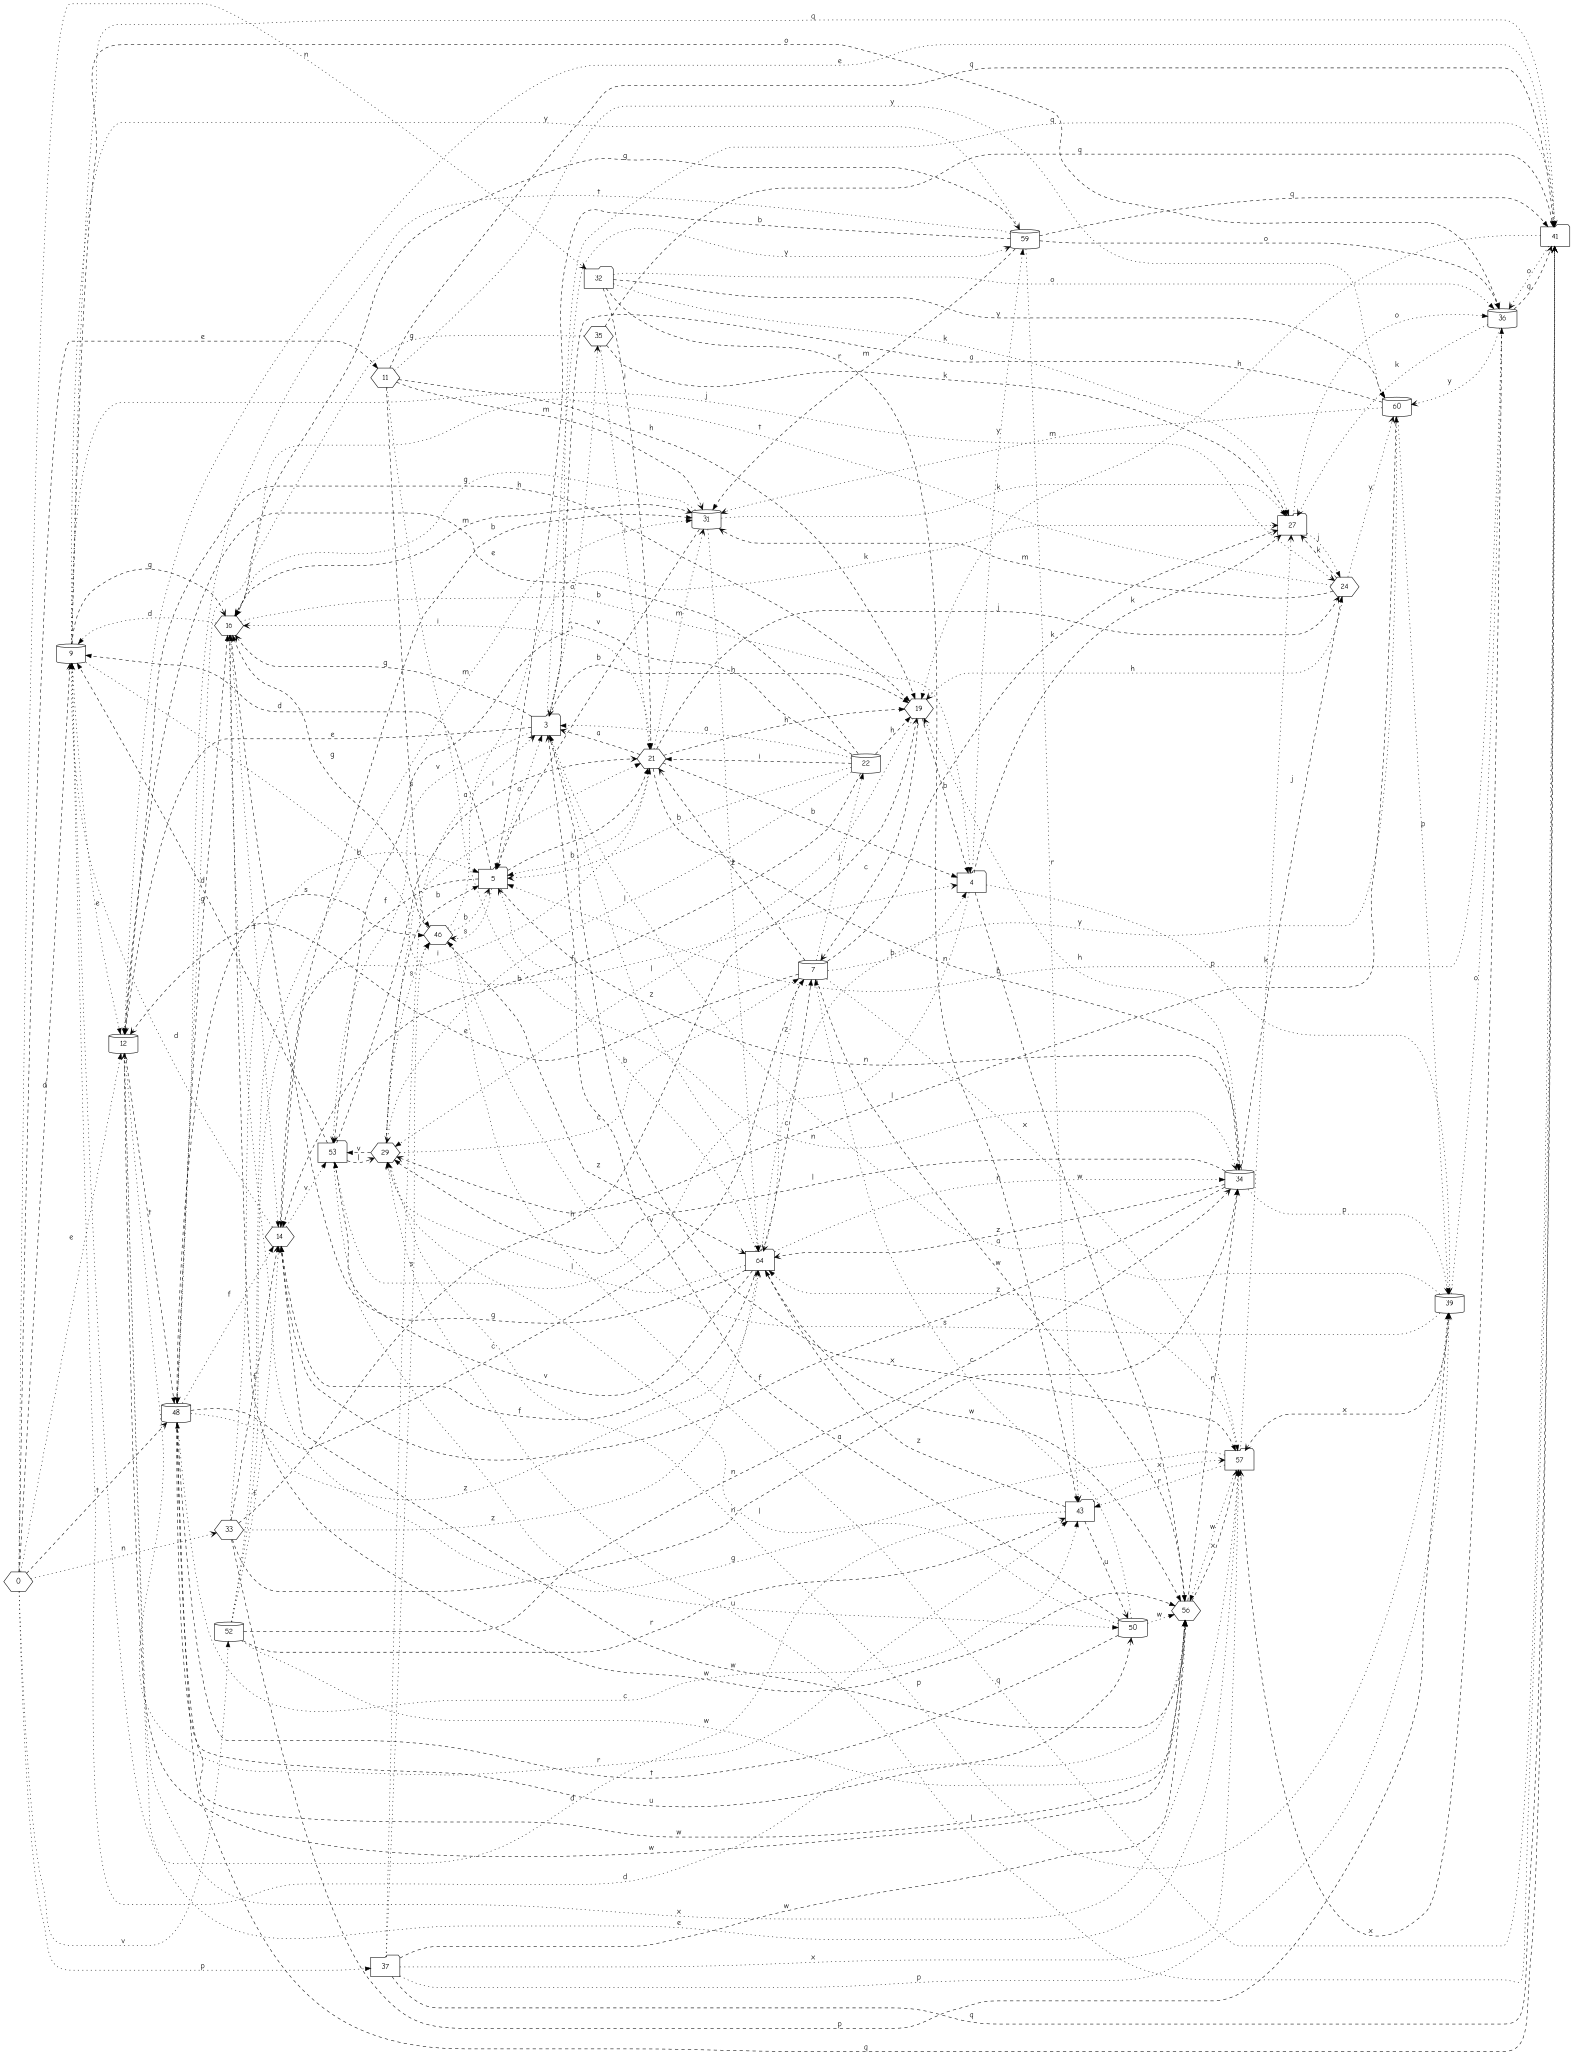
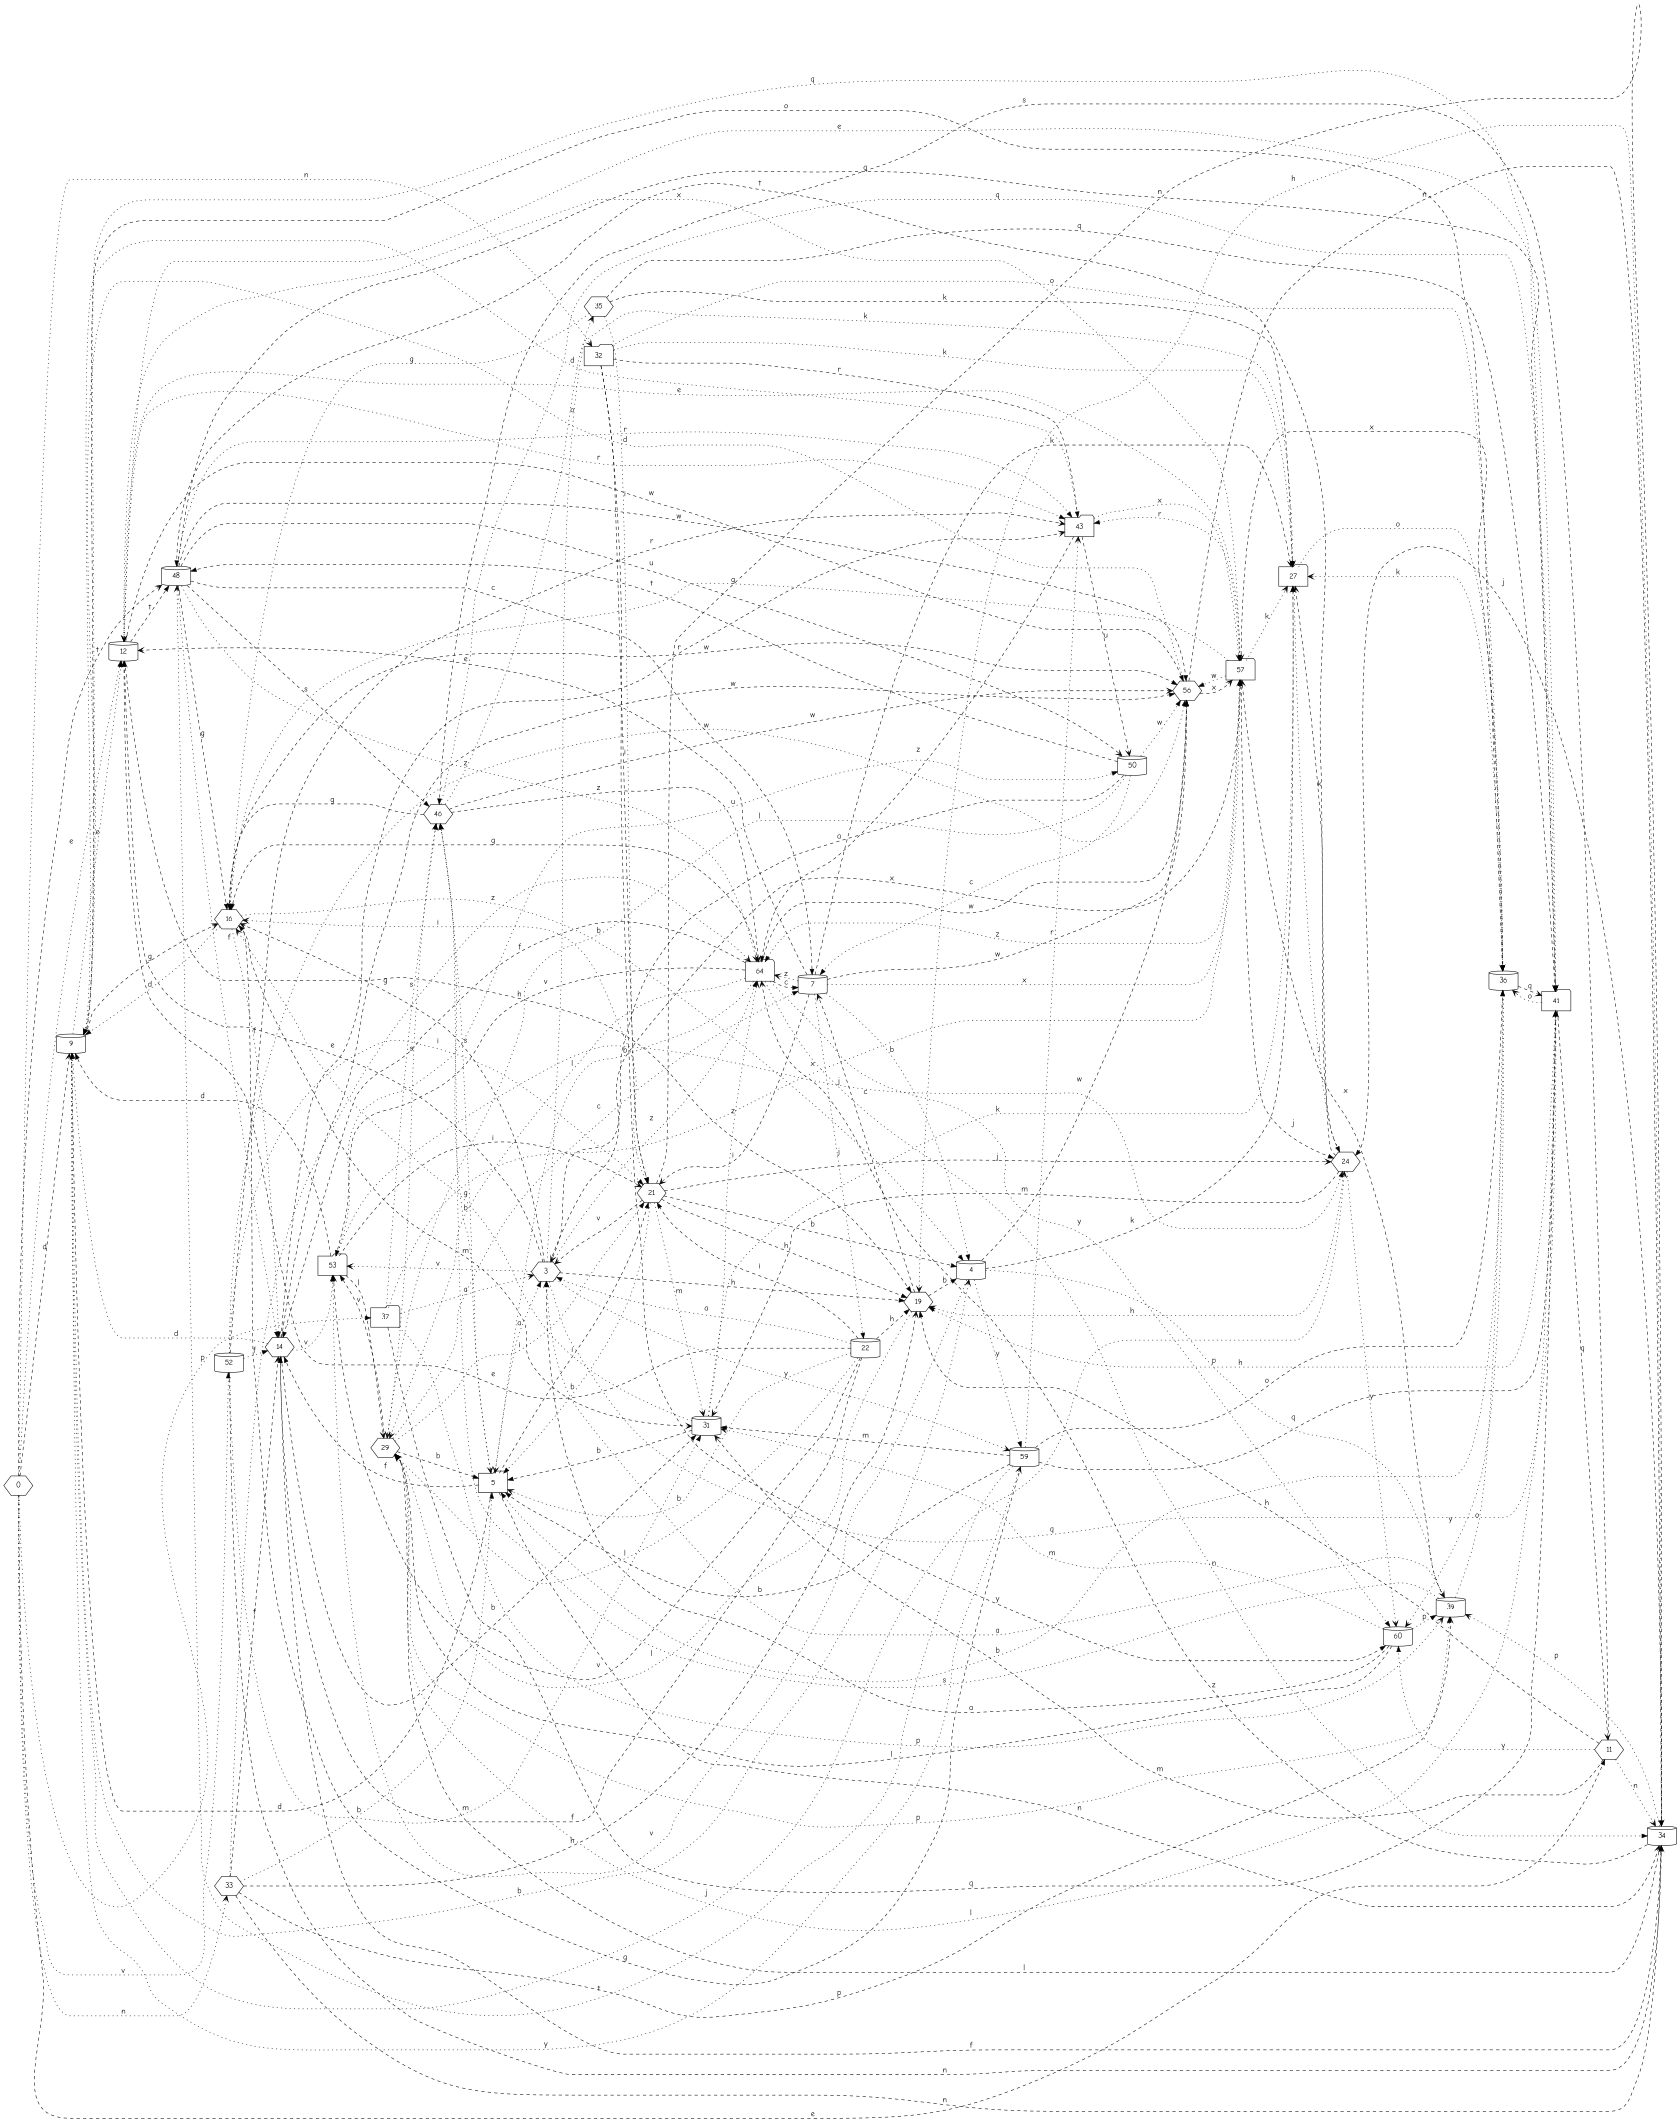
(961, 72) -> (1583, 1373)
(338, 445) -> (1065, 257)
(546, 726) -> (546, 1272)
(599, 733) -> (599, 1219)
none -> (426, 746)
(972, 883) -> (971, 1270)
none -> (1247, 935)
none -> (819, 1082)
(625, 1696) -> (625, 430)
(883, 1892) -> (804, 724)
